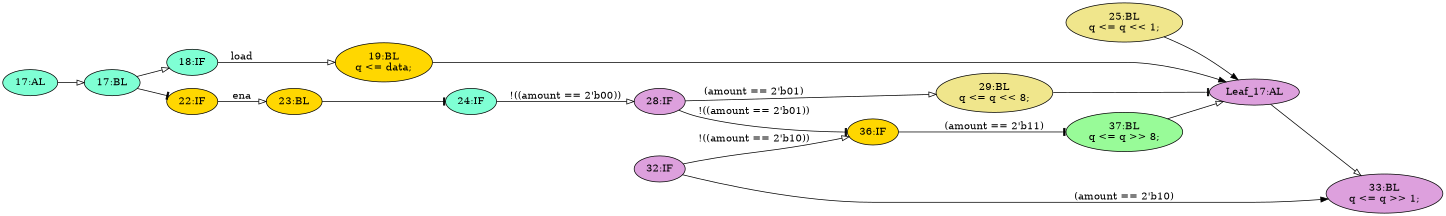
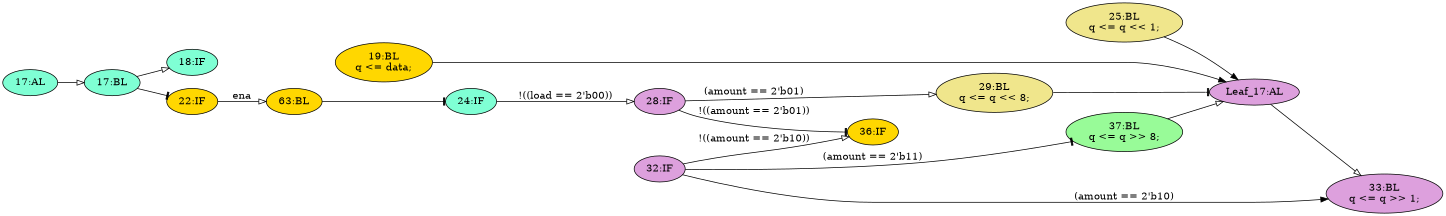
(273, 62) -> none
(565, 96) -> (565, 96)
(294, 102) -> (294, 102)
(980, 132) -> (878, 166)
